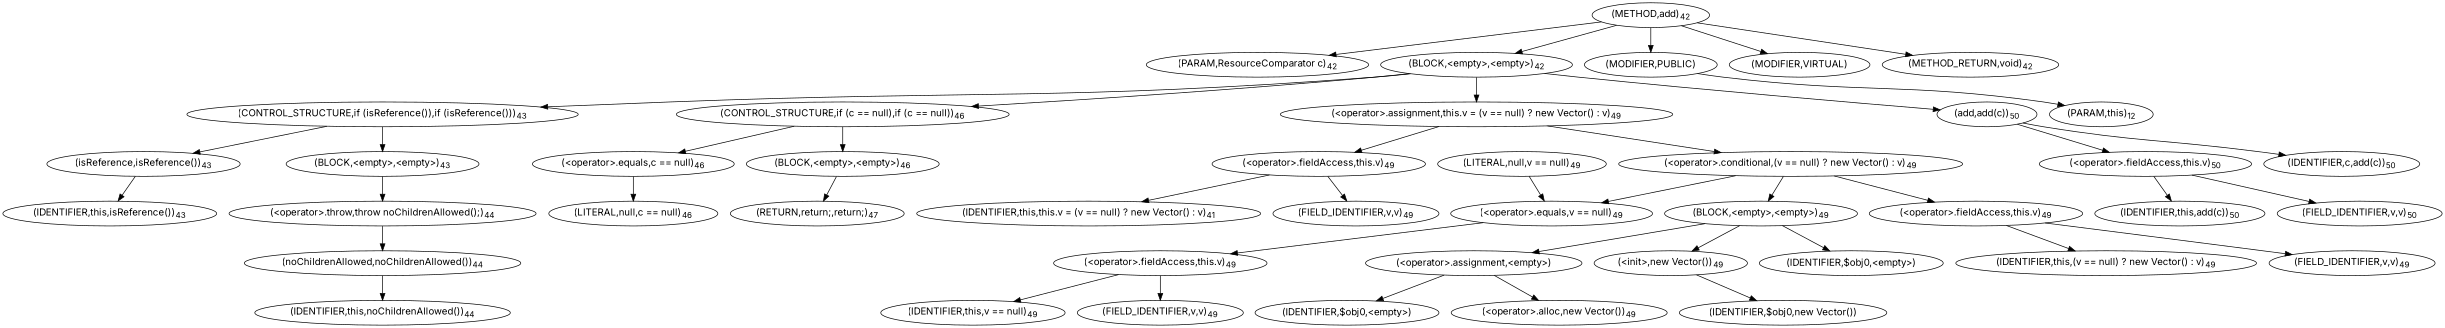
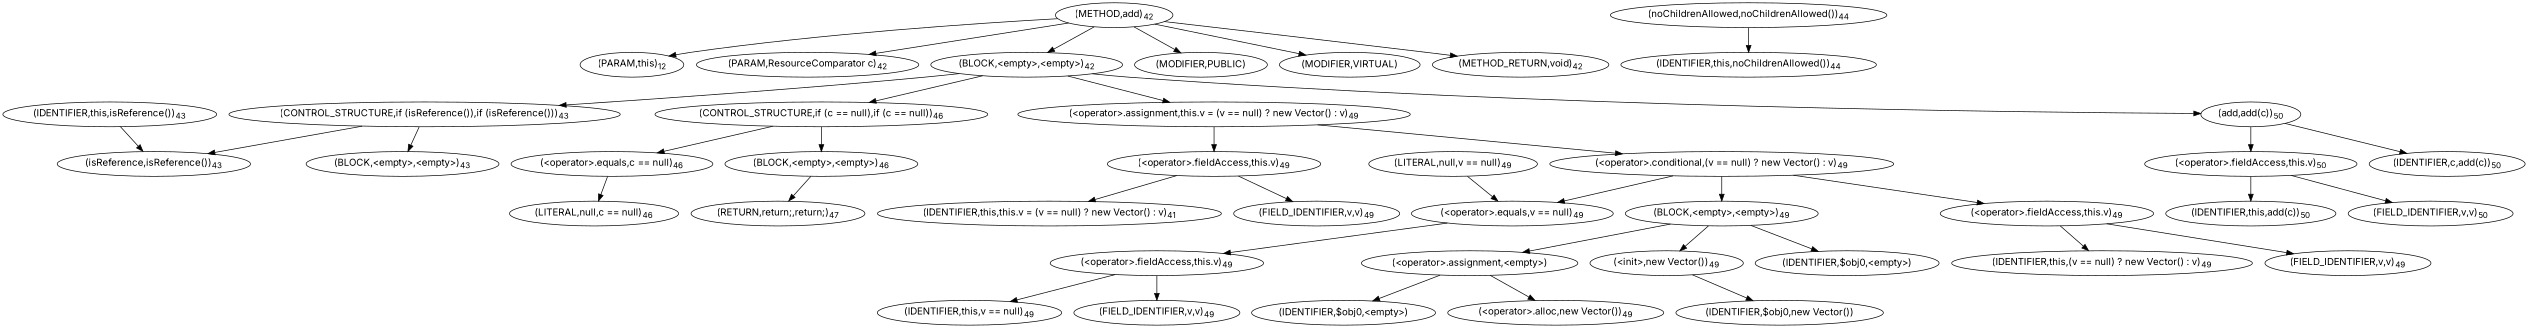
(1878, 88) -> (866, 33)
(129, 186) -> (129, 136)
(383, 214) -> none
